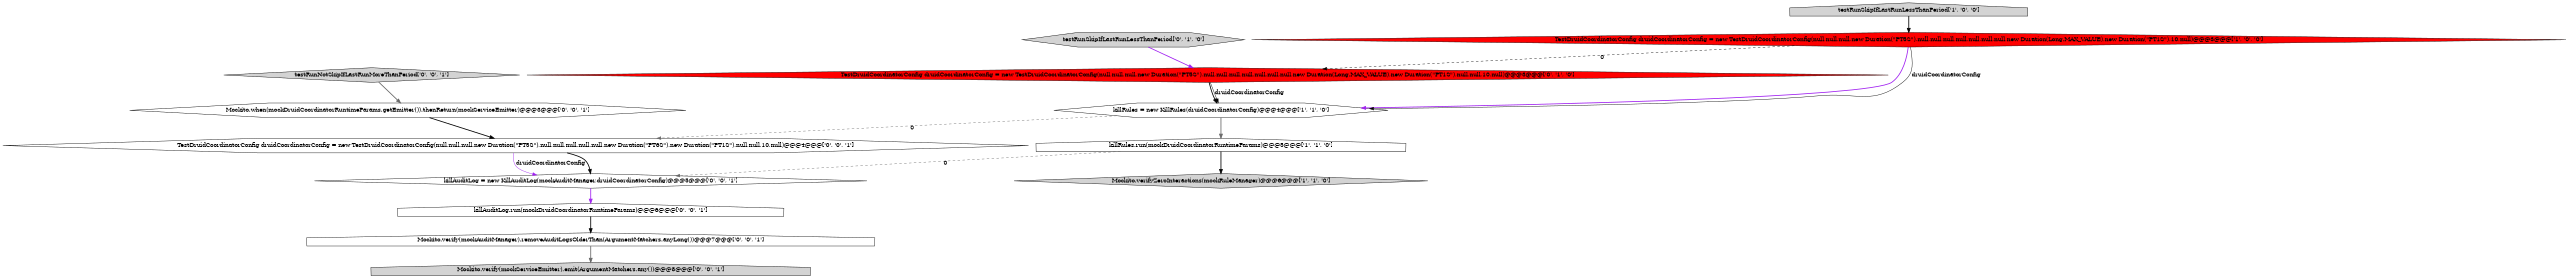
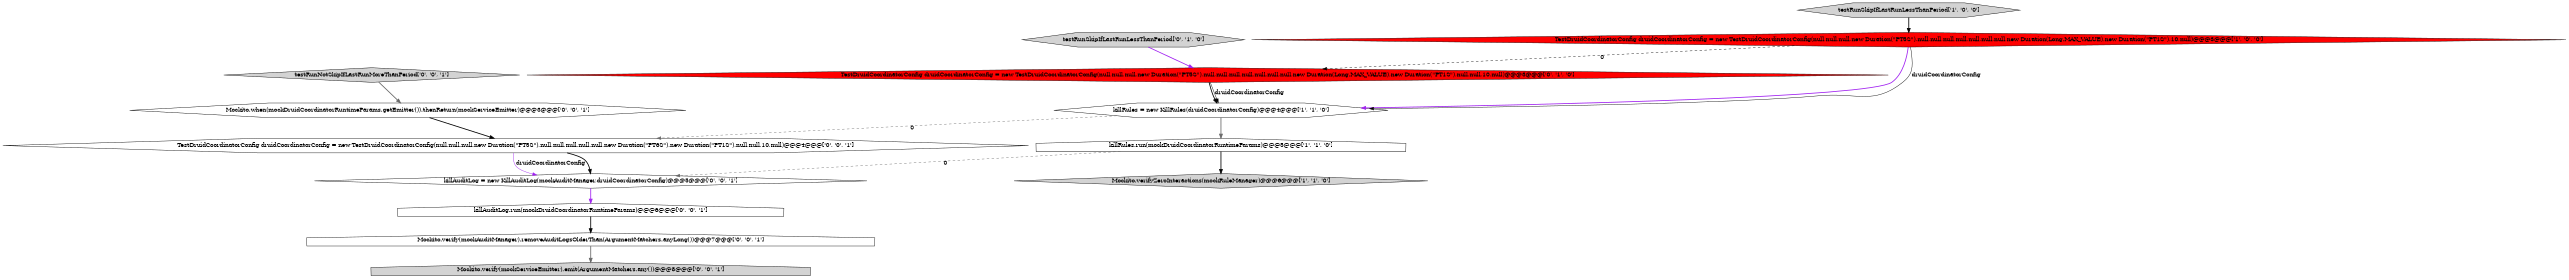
(1909, 10) -> (1909, 10)
